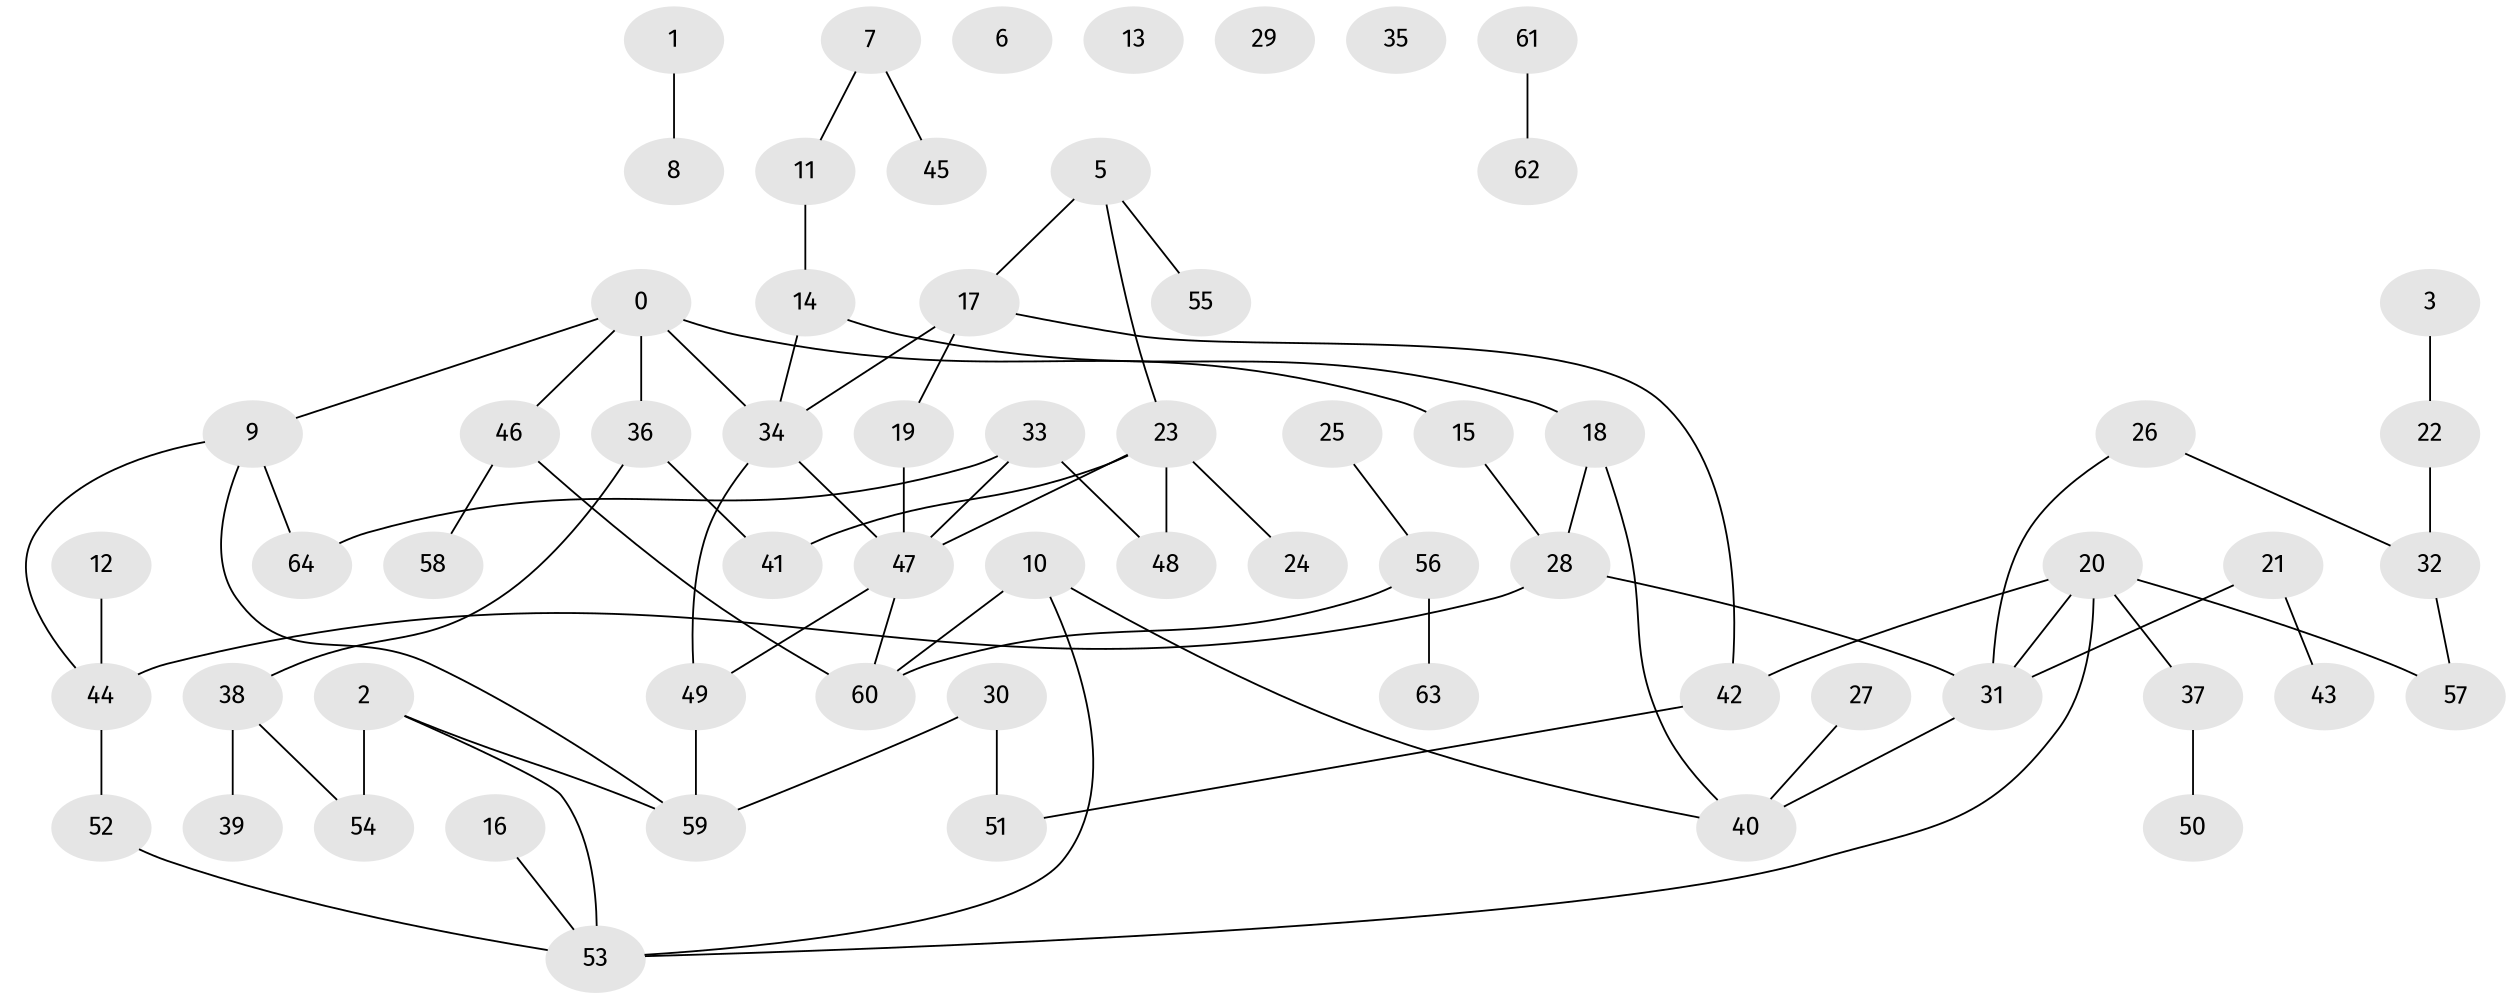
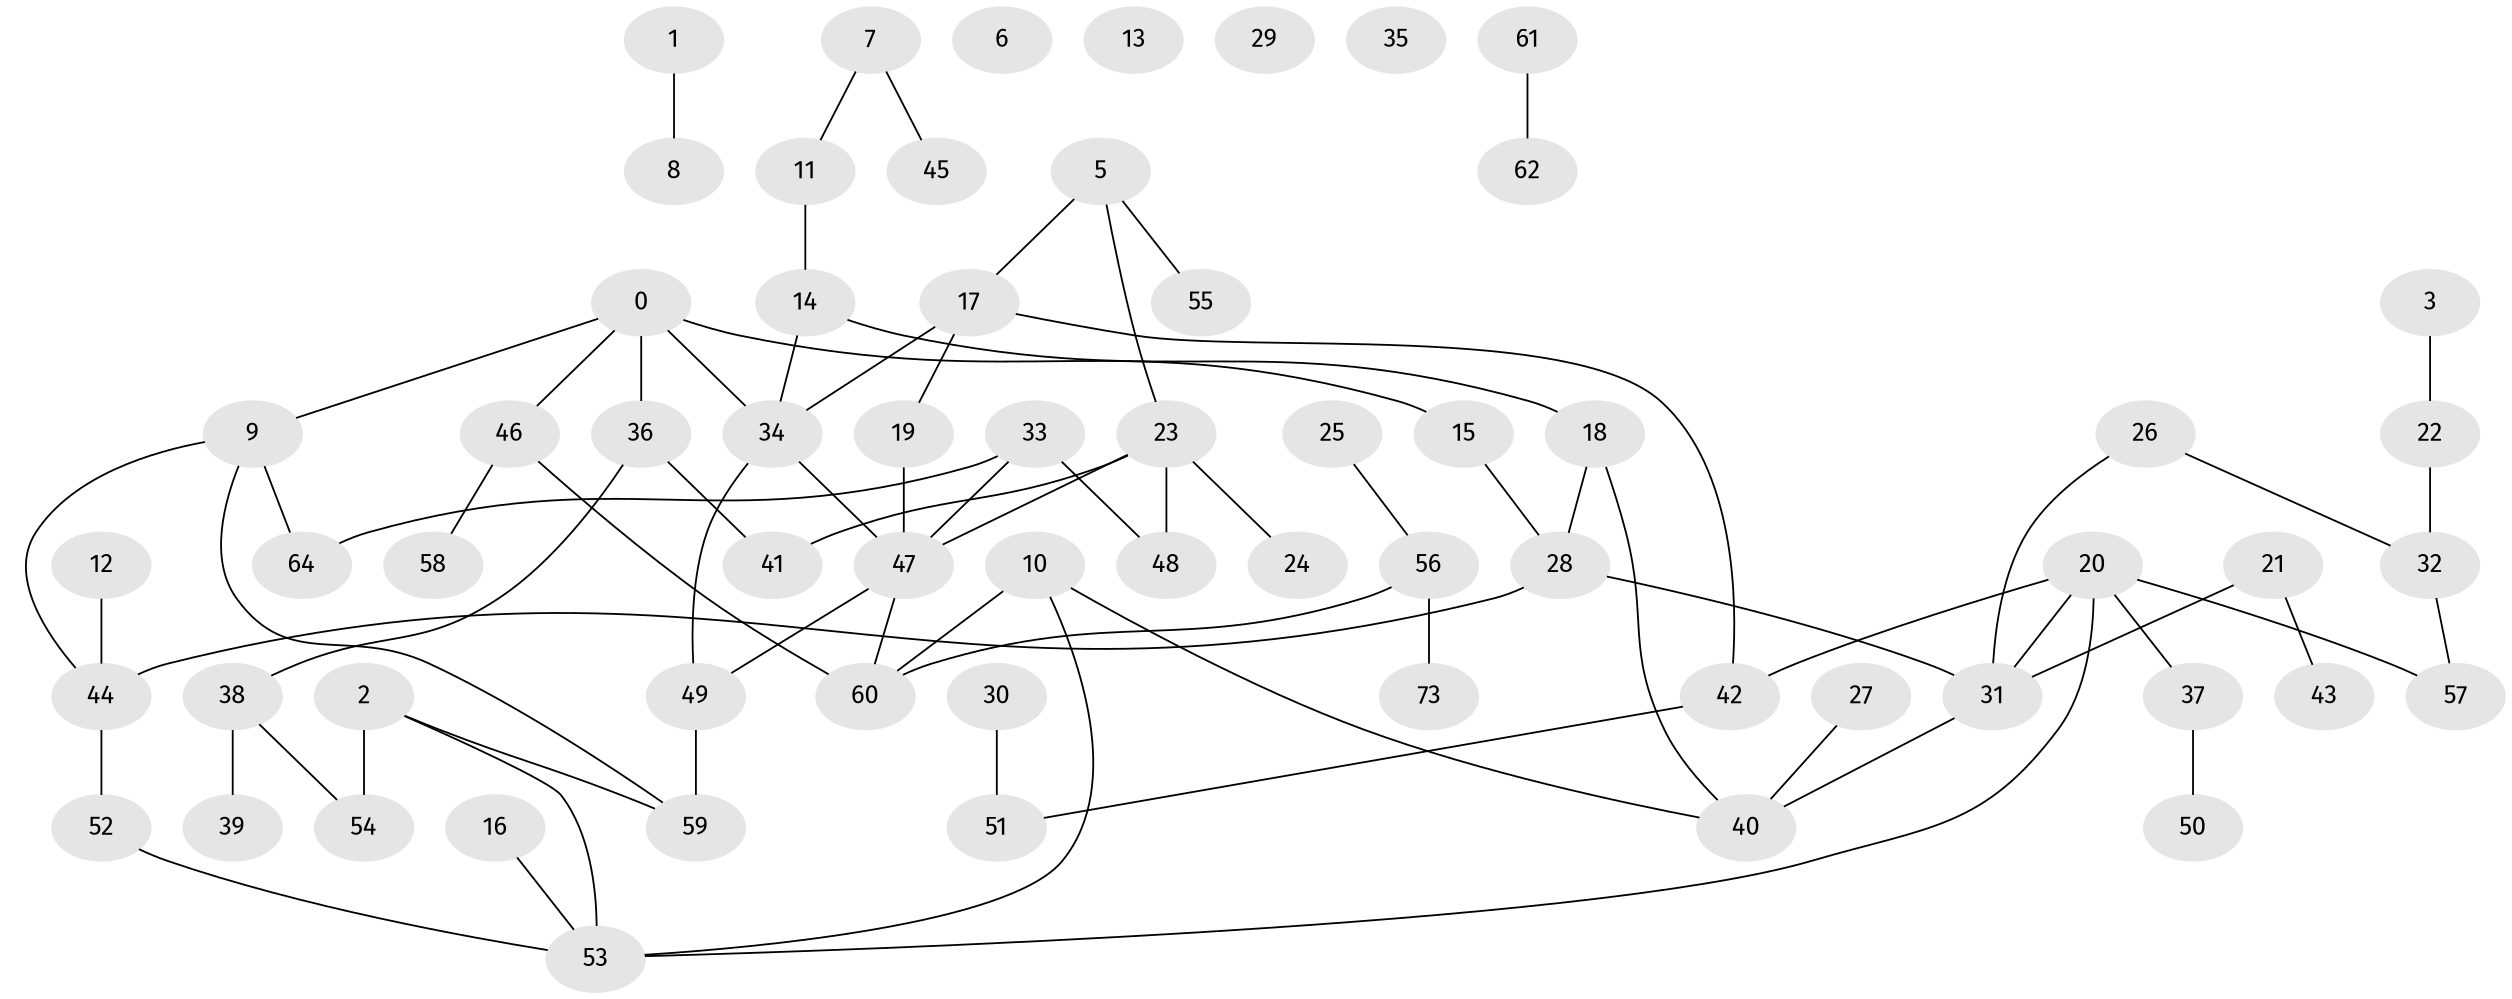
(1429, 697) -> (1429, 697)
(849, 765) -> none
